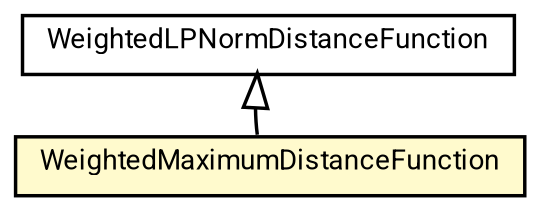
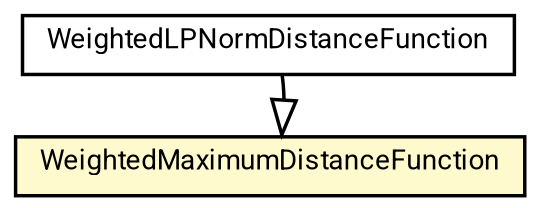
(256, 121) -> (283, 87)
